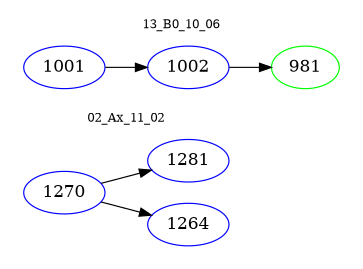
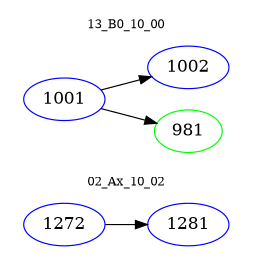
(181, 25) -> (126, 25)
(244, 67) -> (123, 114)
(126, 119) -> (126, 183)
(64, 193) -> (64, 225)
(188, 225) -> none
